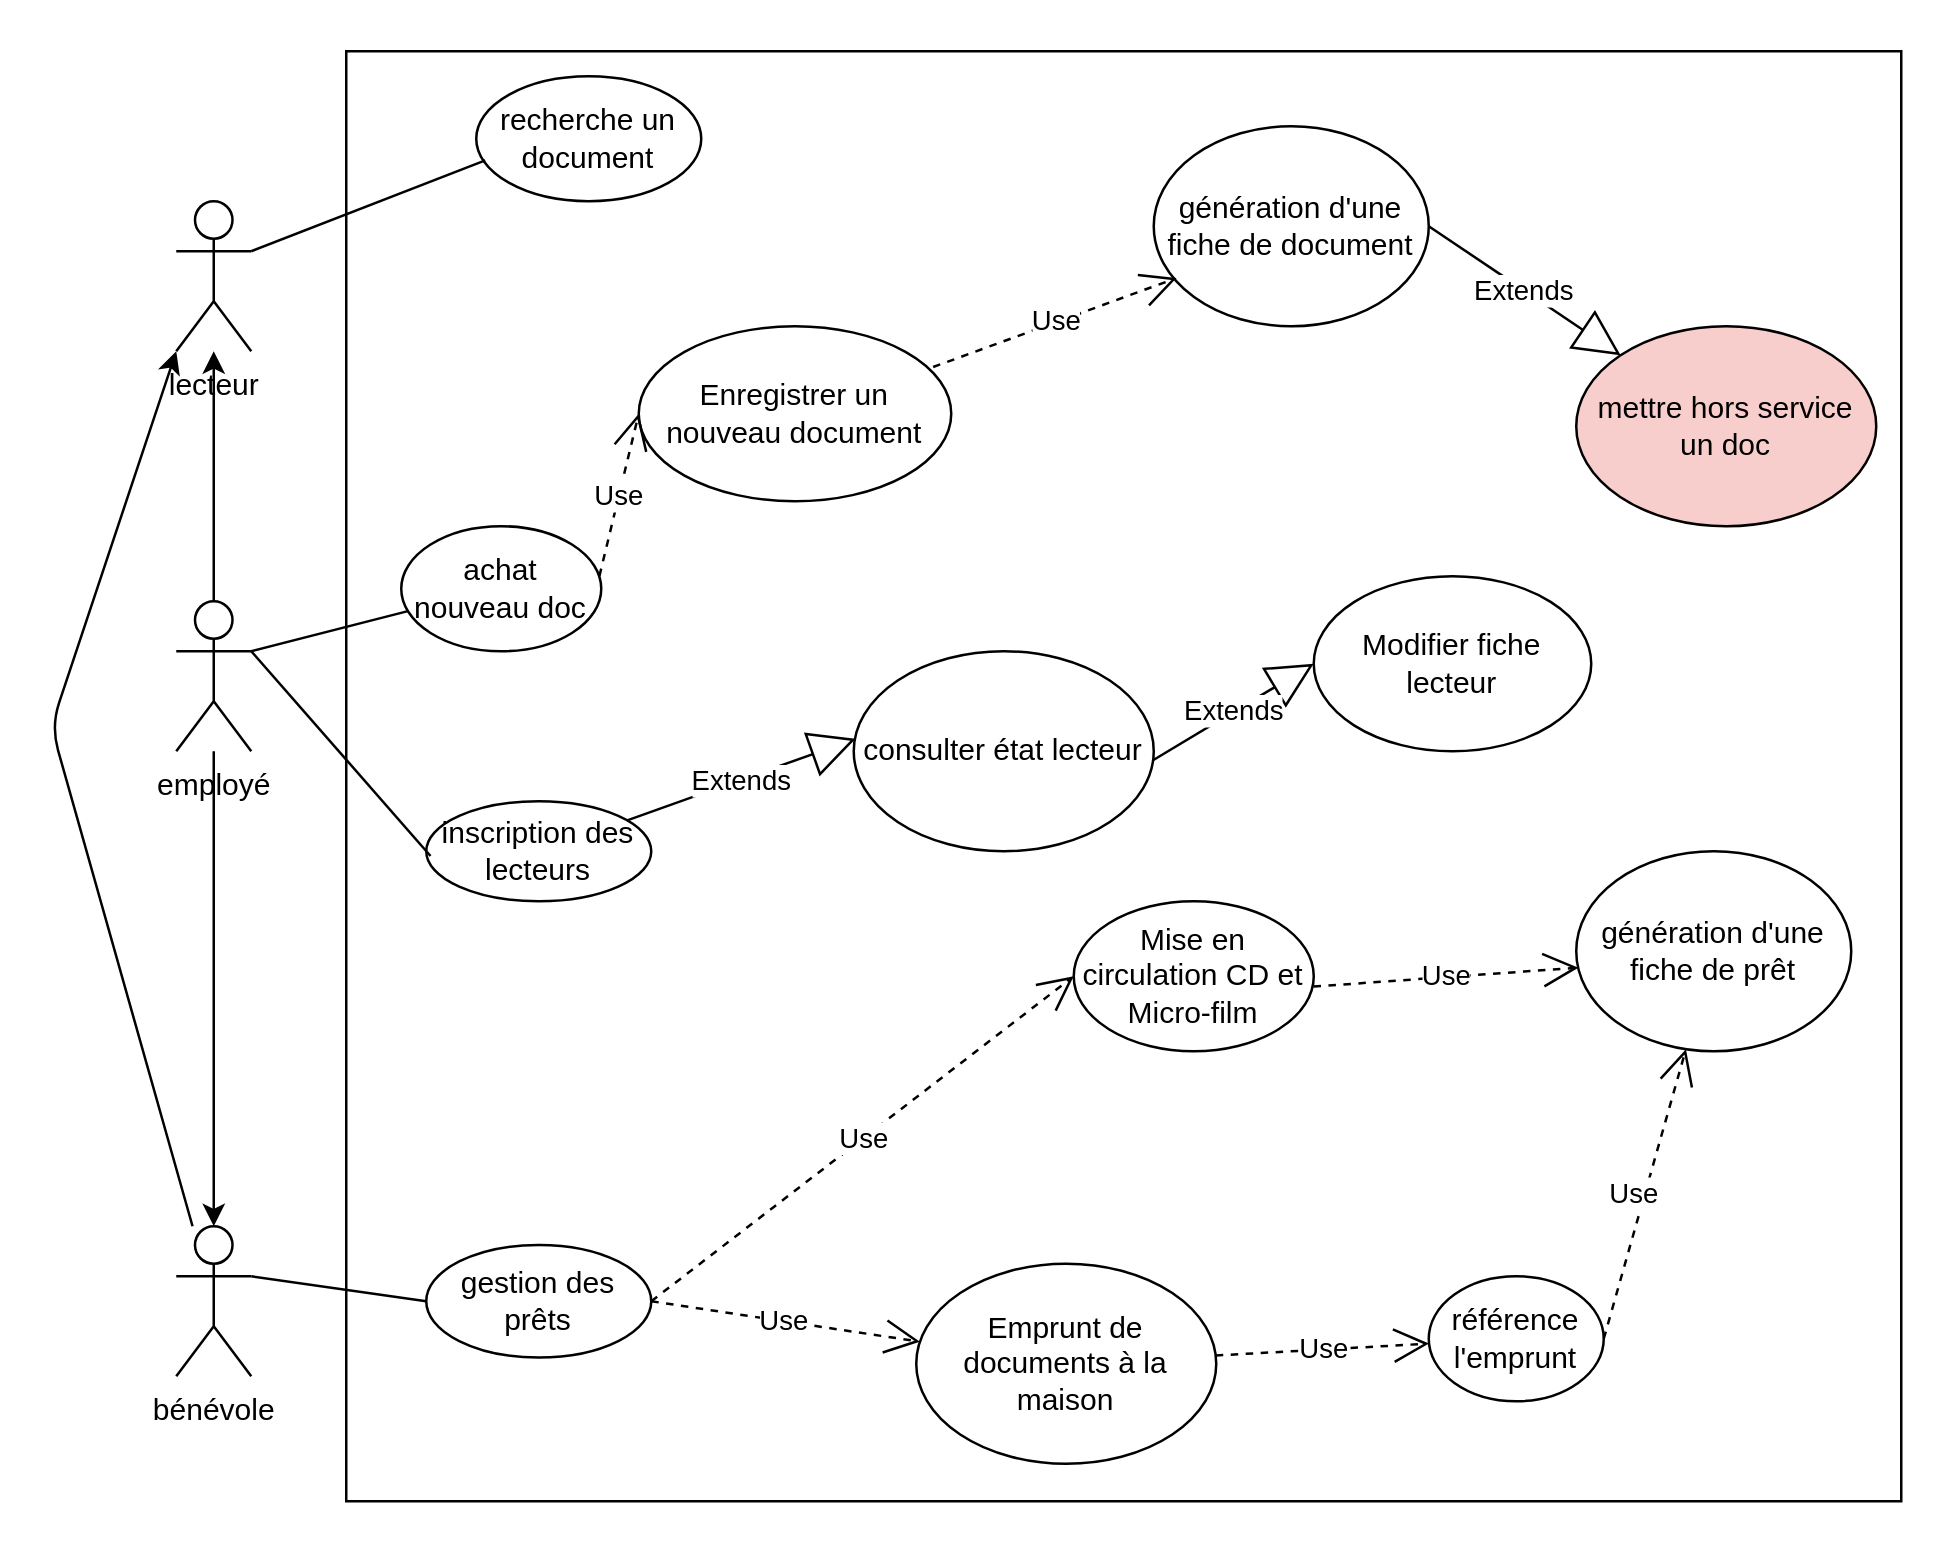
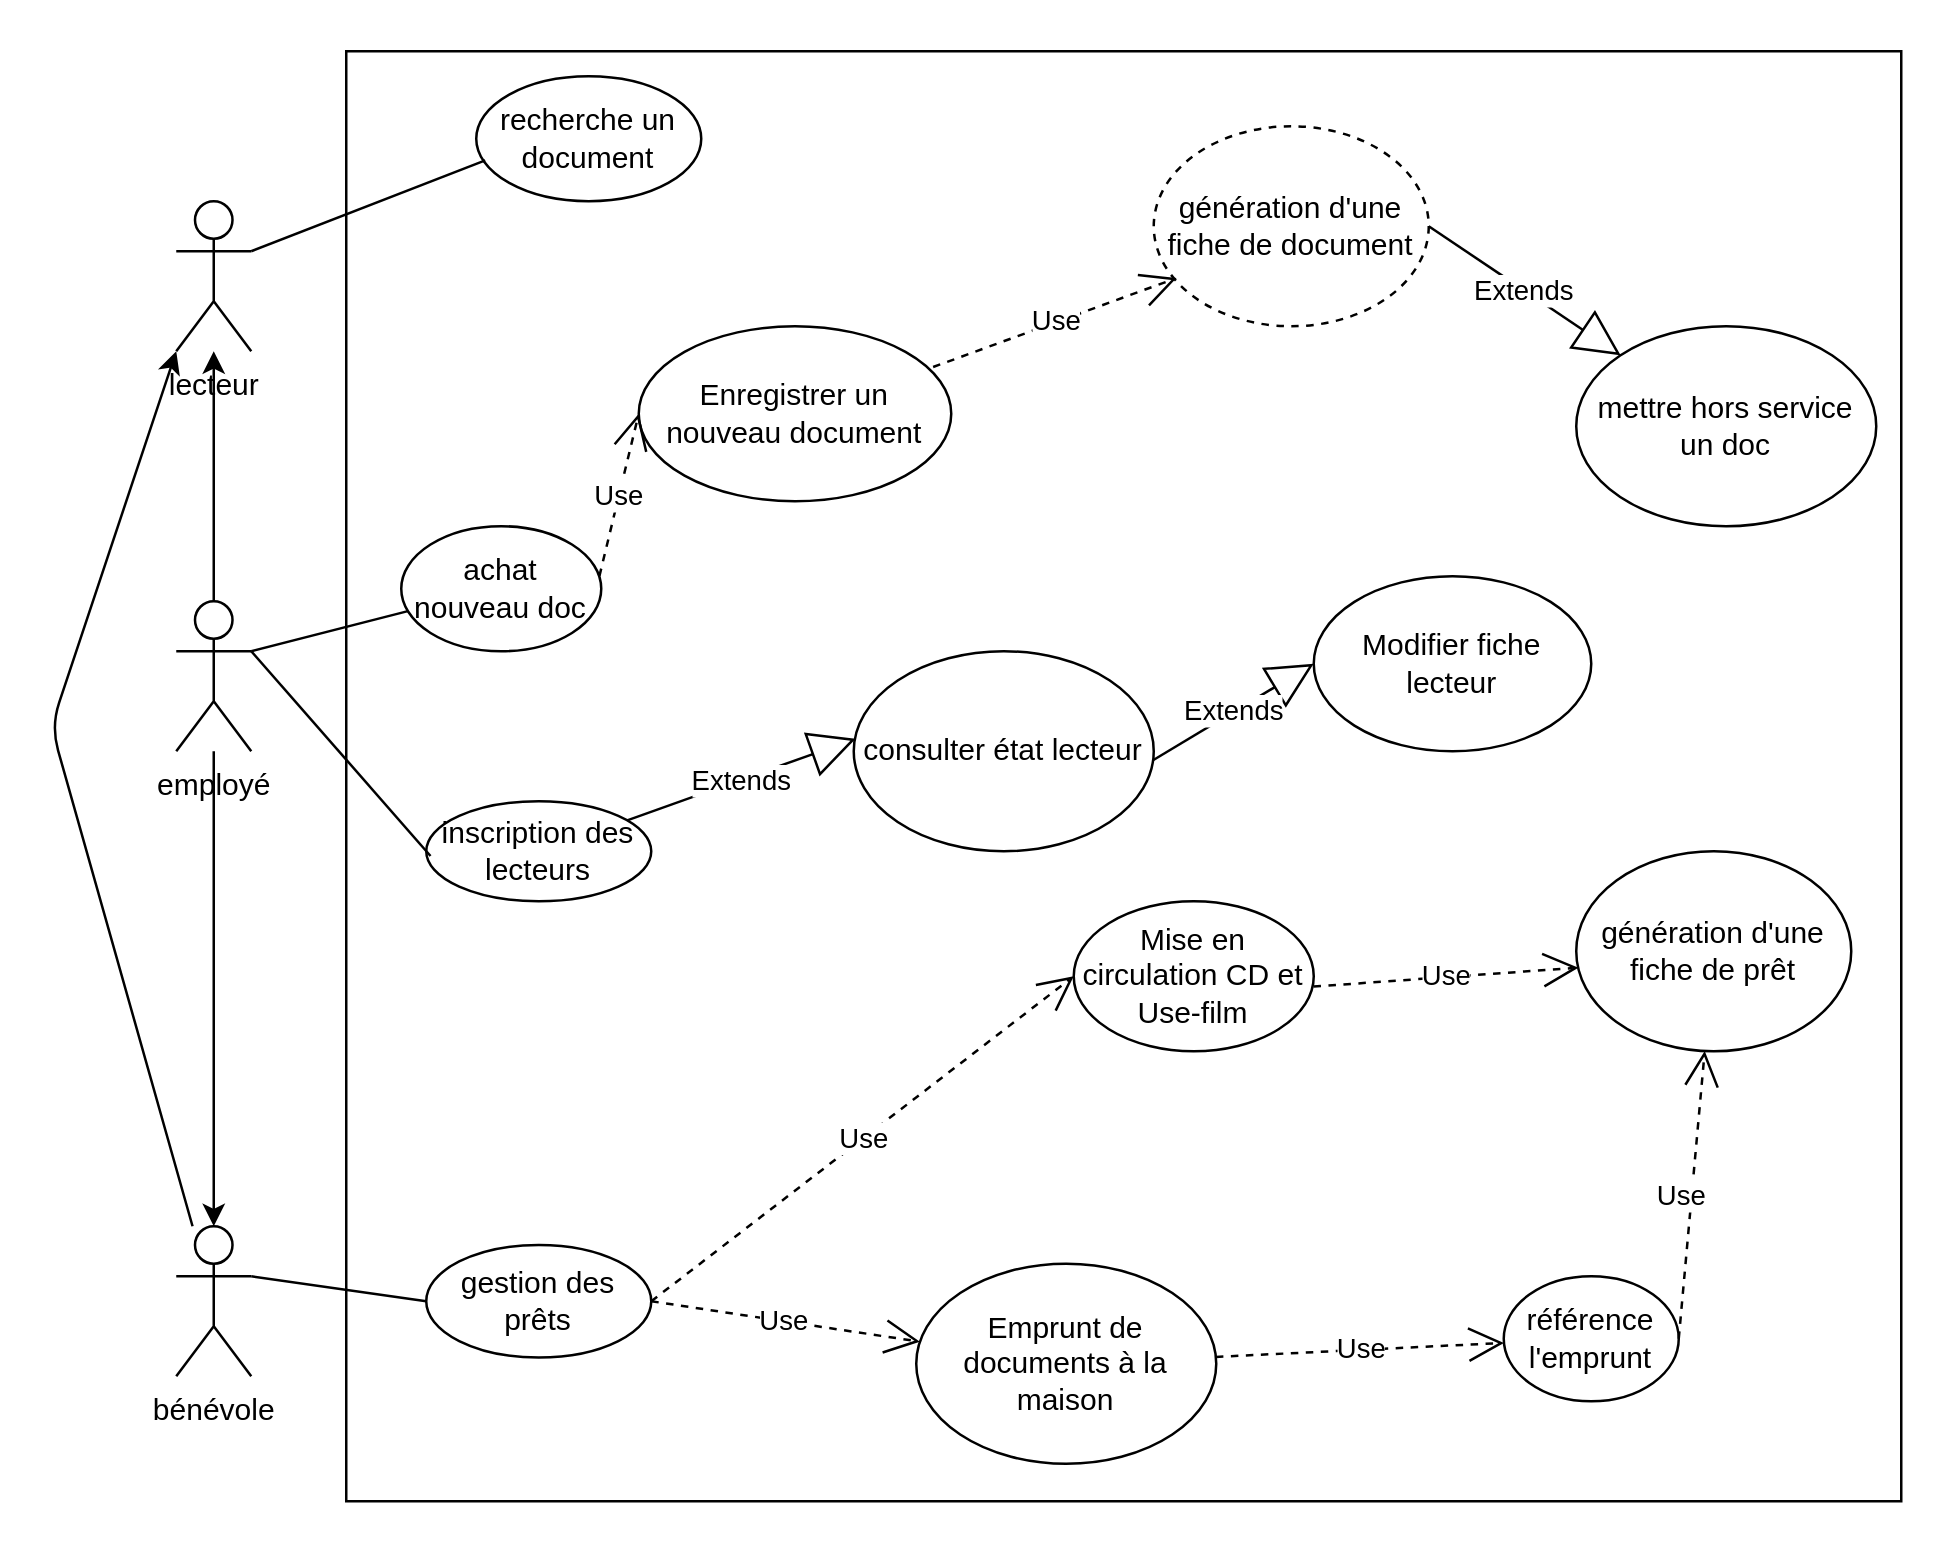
(1291, 226) -> (1291, 226)
(1726, 426) -> (1726, 426)
(1194, 976) -> (1194, 976)
(1516, 1339) -> (1591, 1339)
